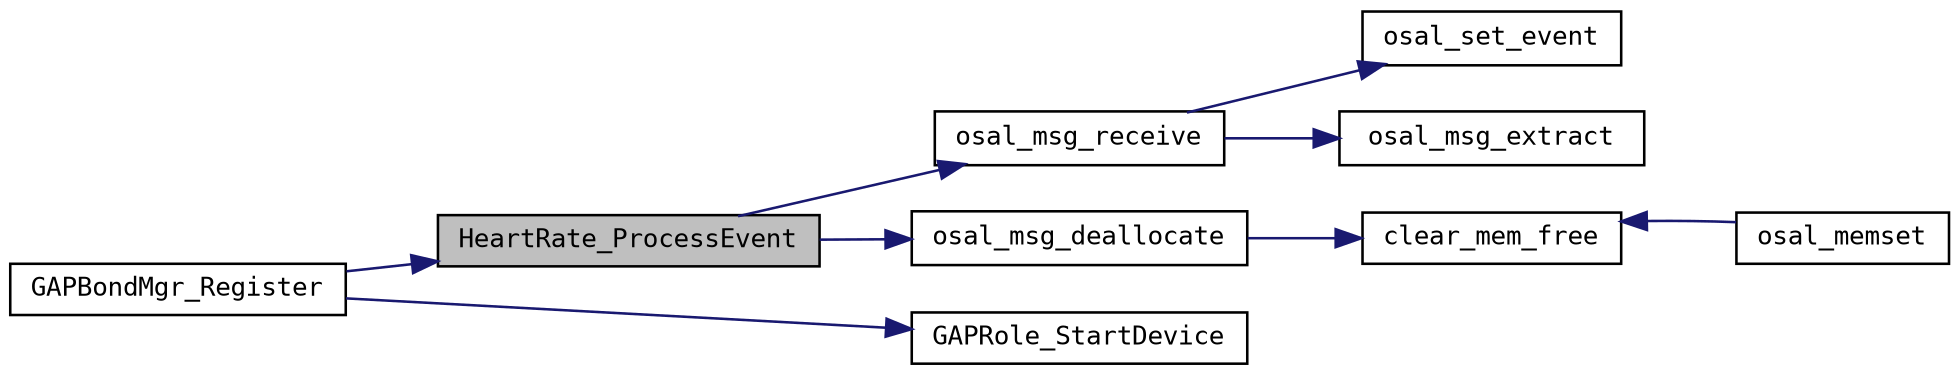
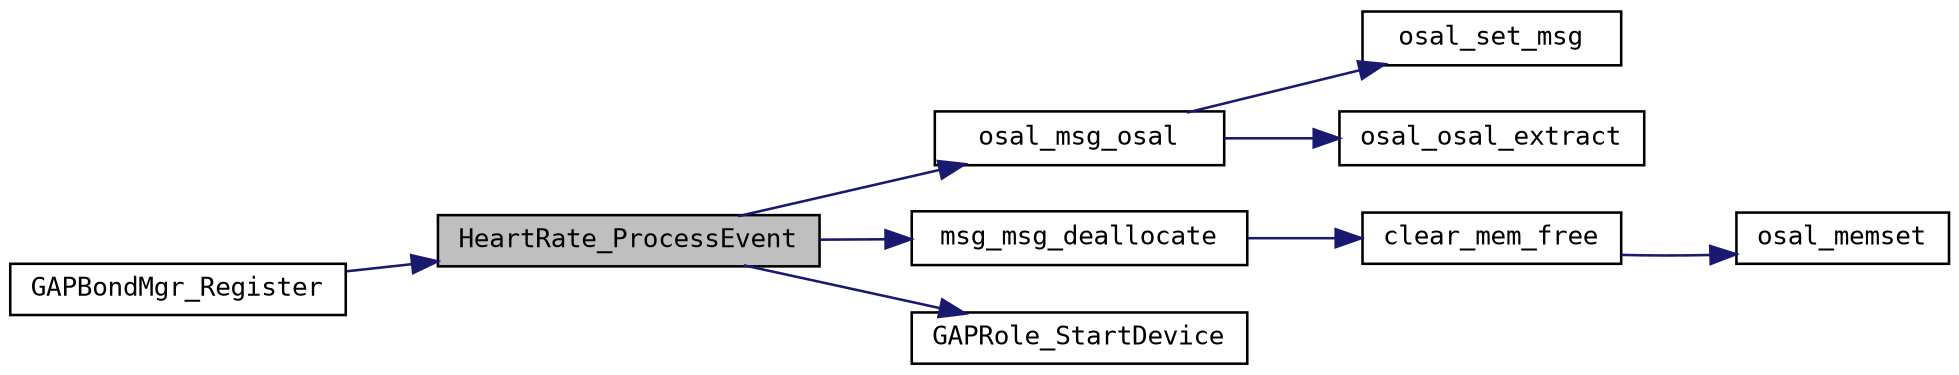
(1492, 38) -> (1492, 38)
(1080, 138) -> (1080, 138)
(1492, 138) -> (1492, 138)
(1692, 221) -> (1666, 255)
(1080, 238) -> (1080, 238)
(616, 313) -> (842, 287)
